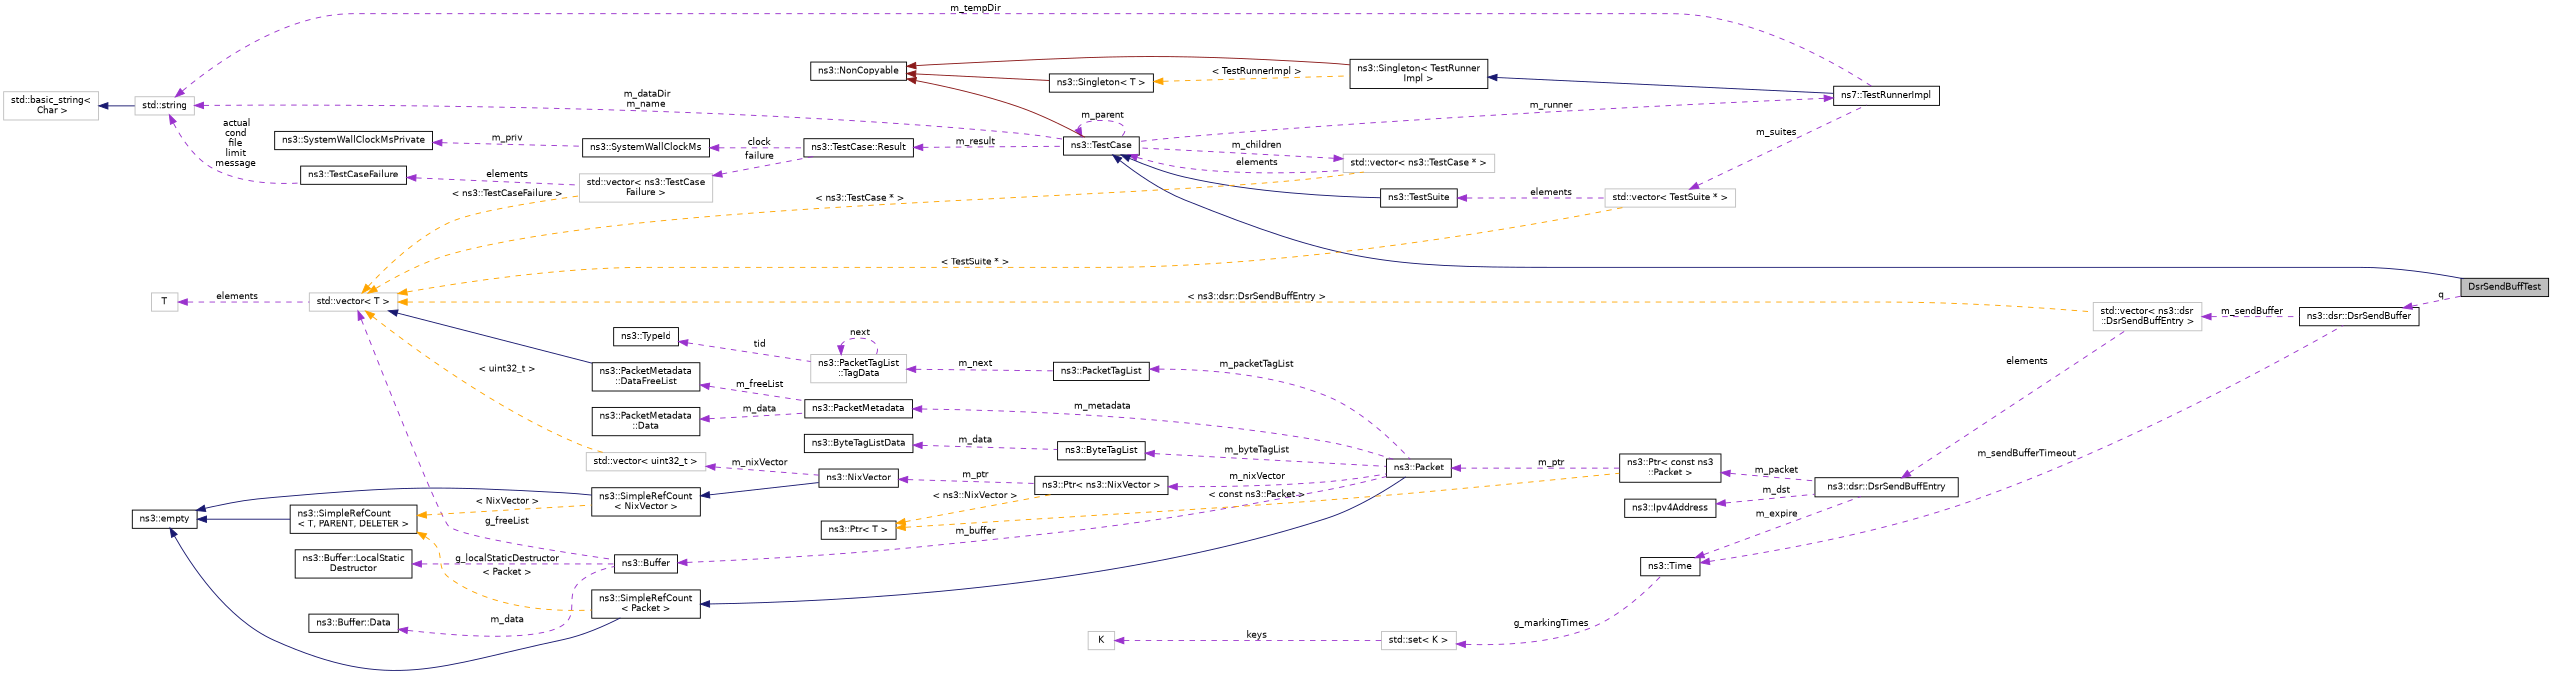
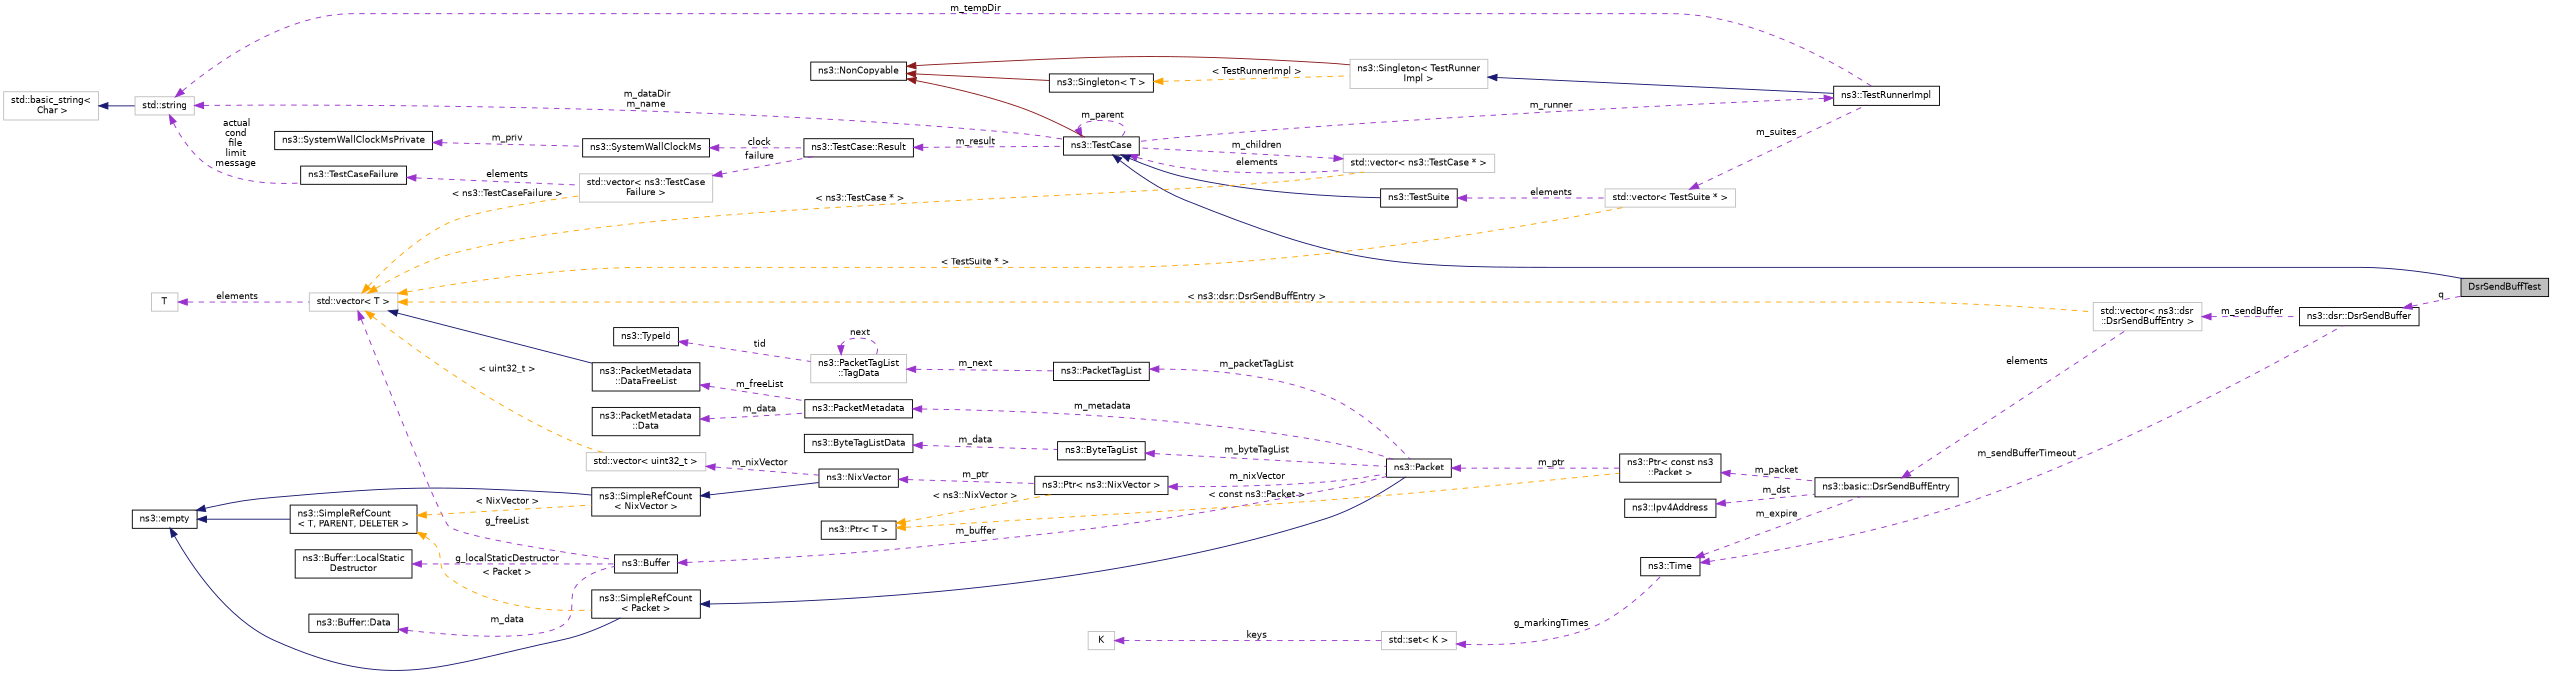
(1419, 74) -> (1419, 74)
(1887, 96) -> (1887, 96)
(1887, 487) -> (1887, 487)
